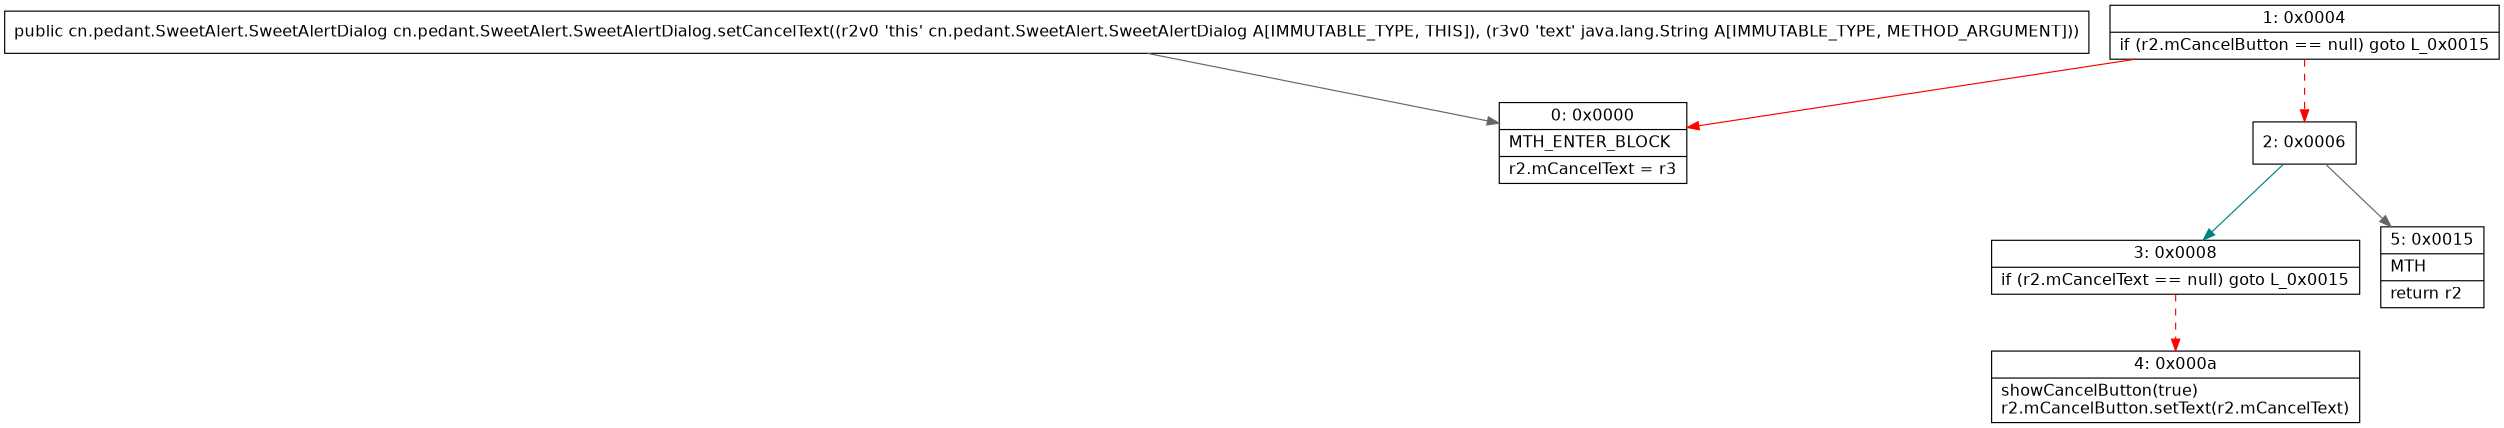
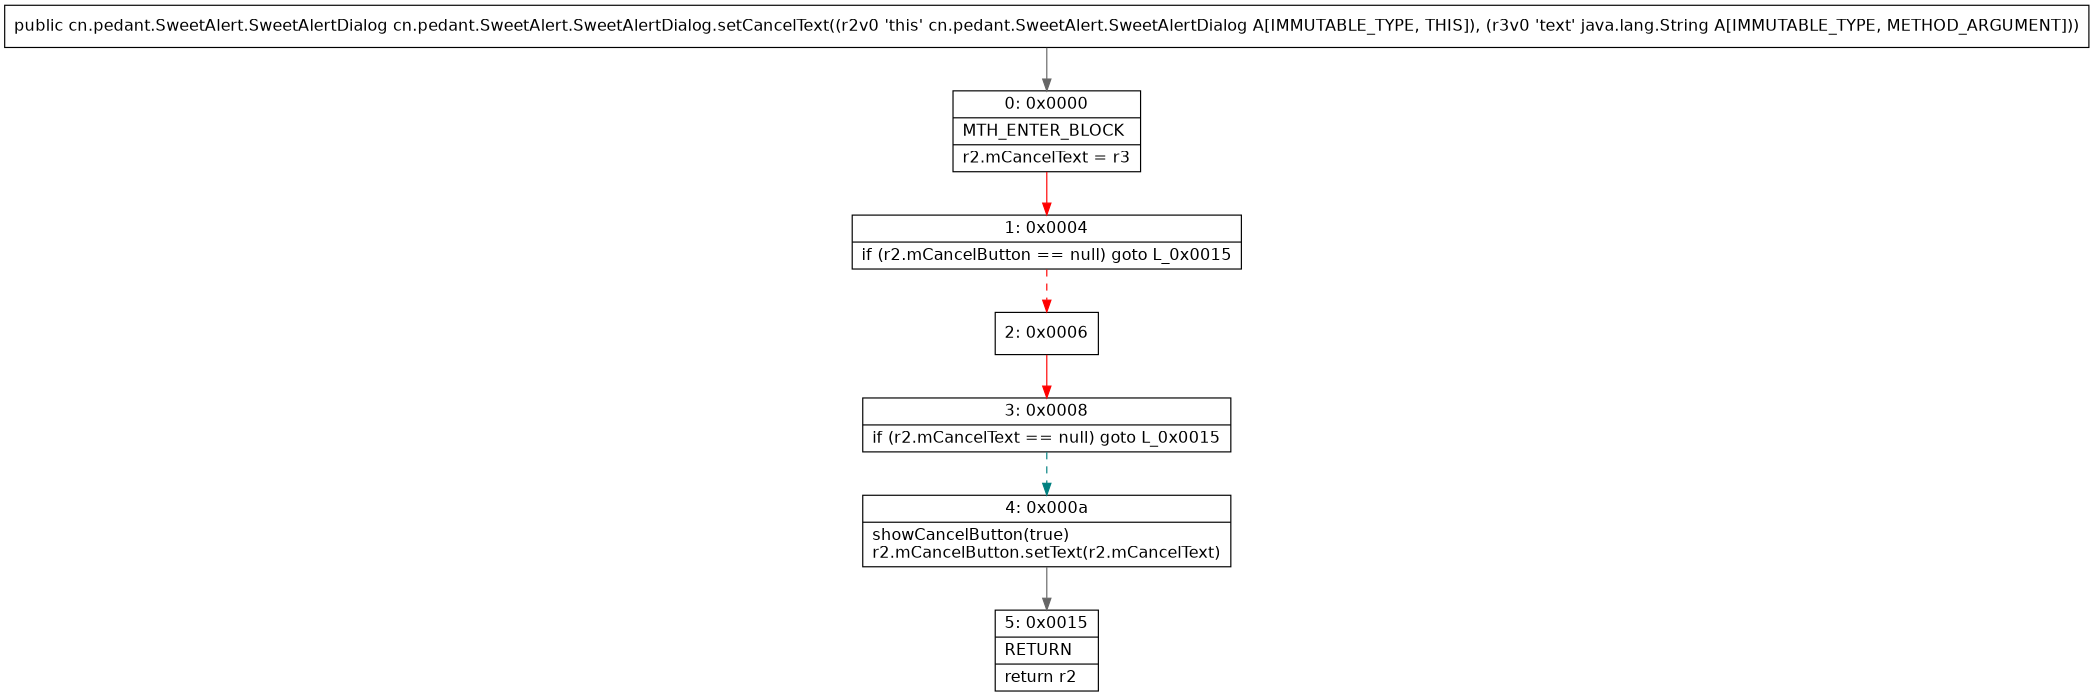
(1917, 92) -> (1047, 187)
(2354, 191) -> (1047, 582)
(2248, 198) -> (1047, 371)
(2408, 267) -> (1039, 650)
(2176, 317) -> (1047, 468)
